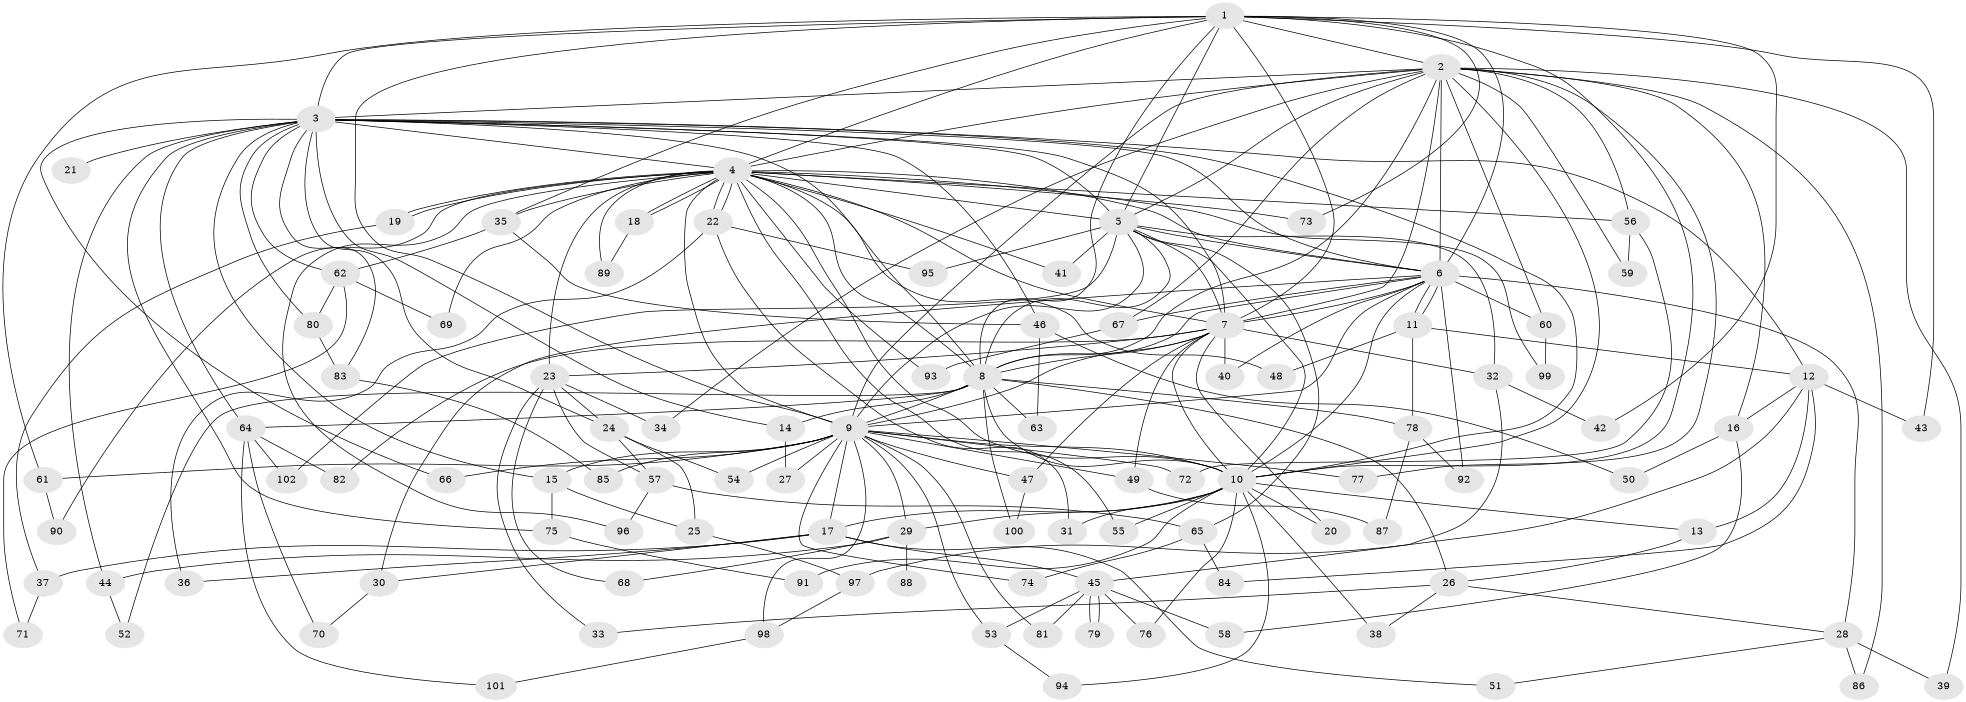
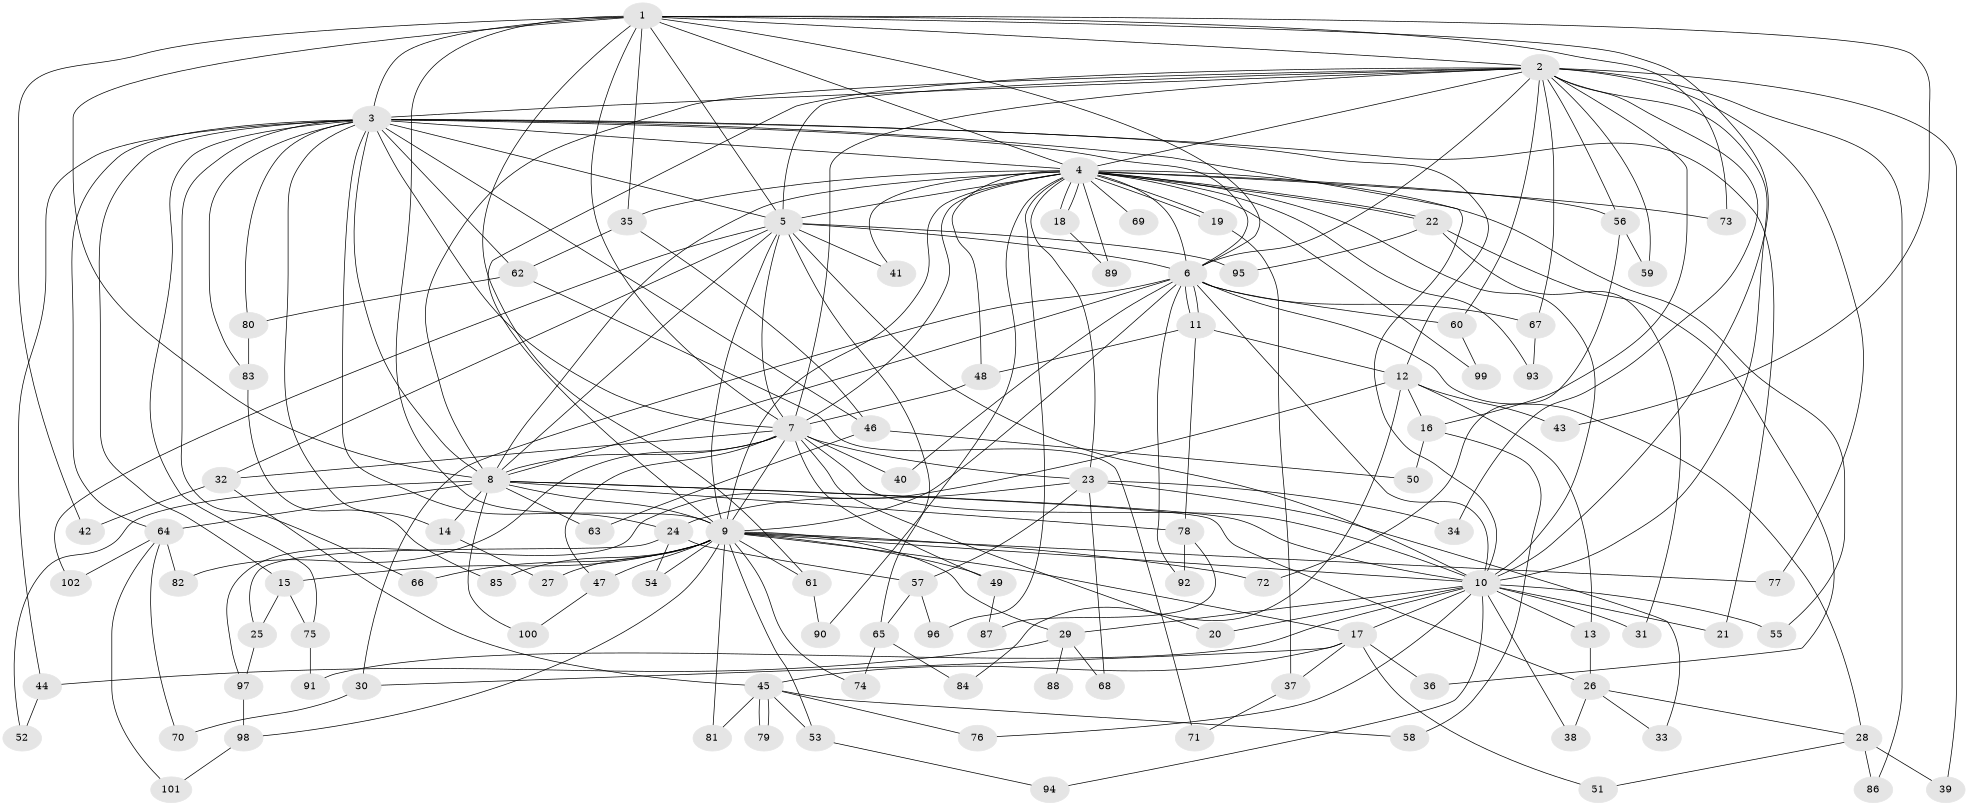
(394, 300) -> none
(1335, 306) -> (888, 405)
none -> (1603, 609)
